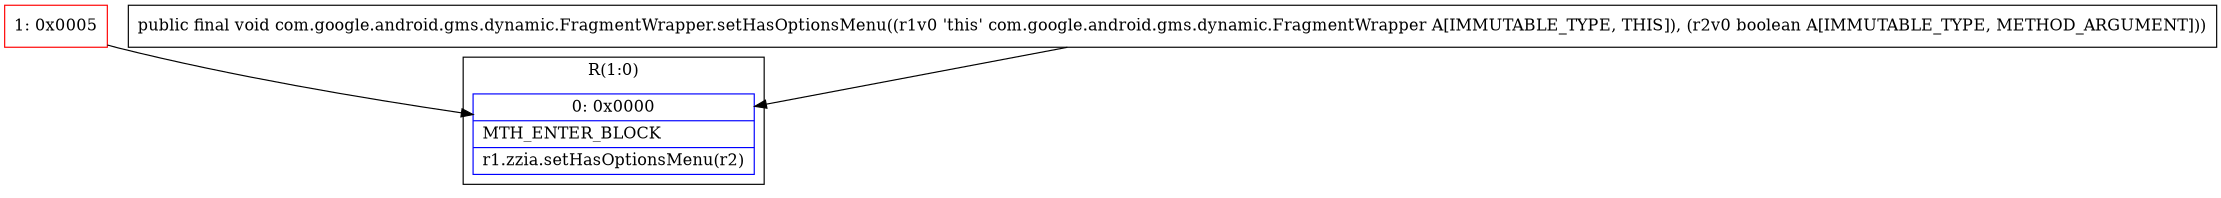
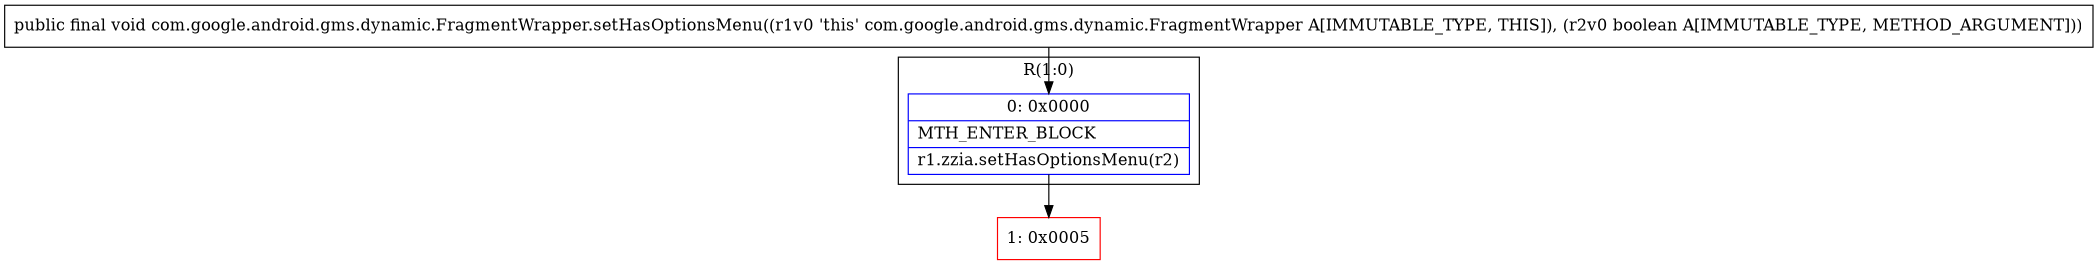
(284, 83) -> (1049, 192)
